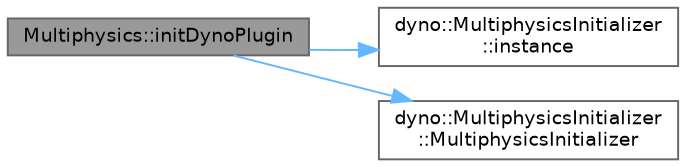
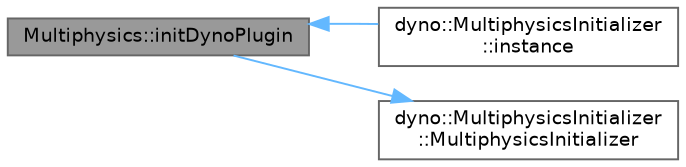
(334, 50) -> (354, 24)
